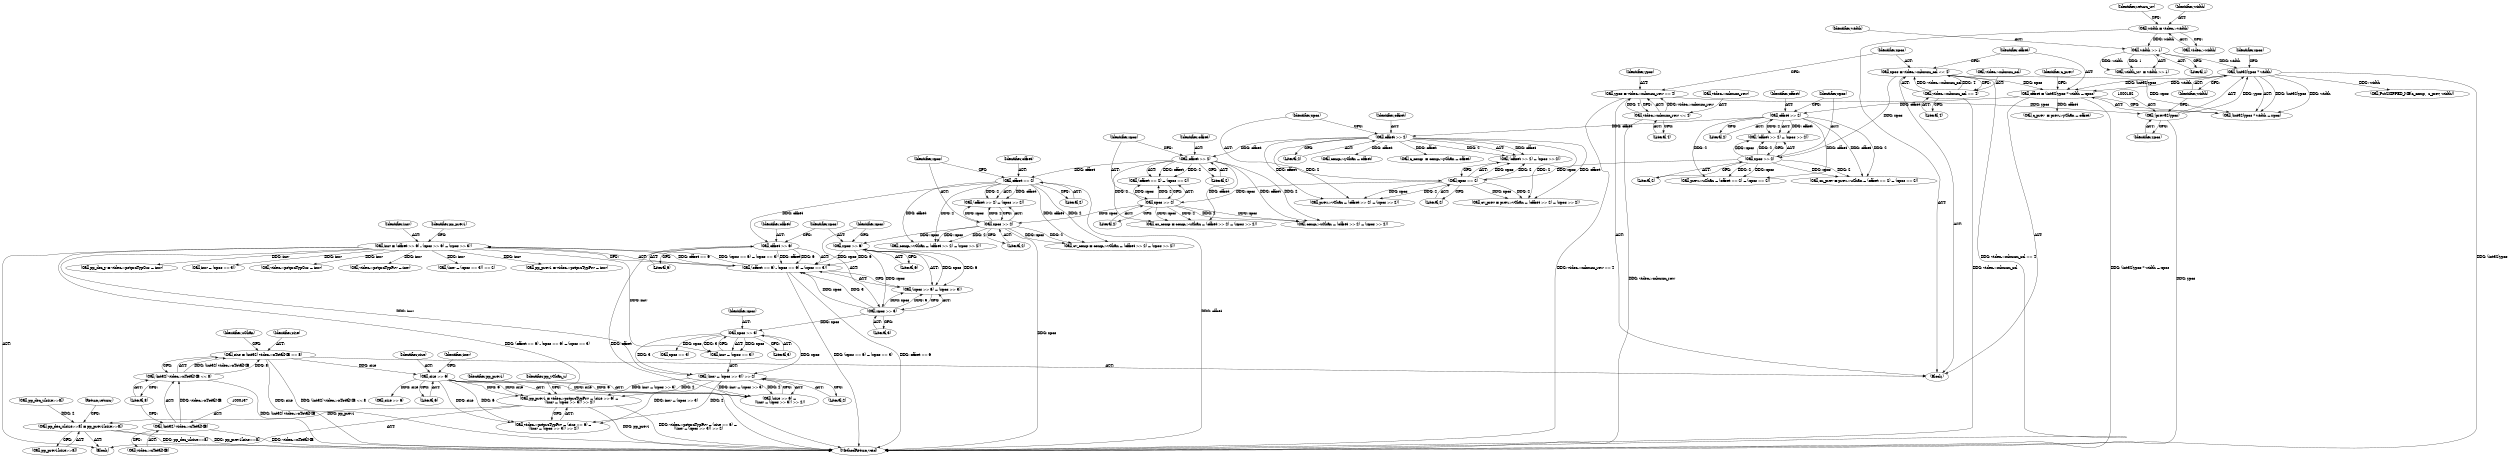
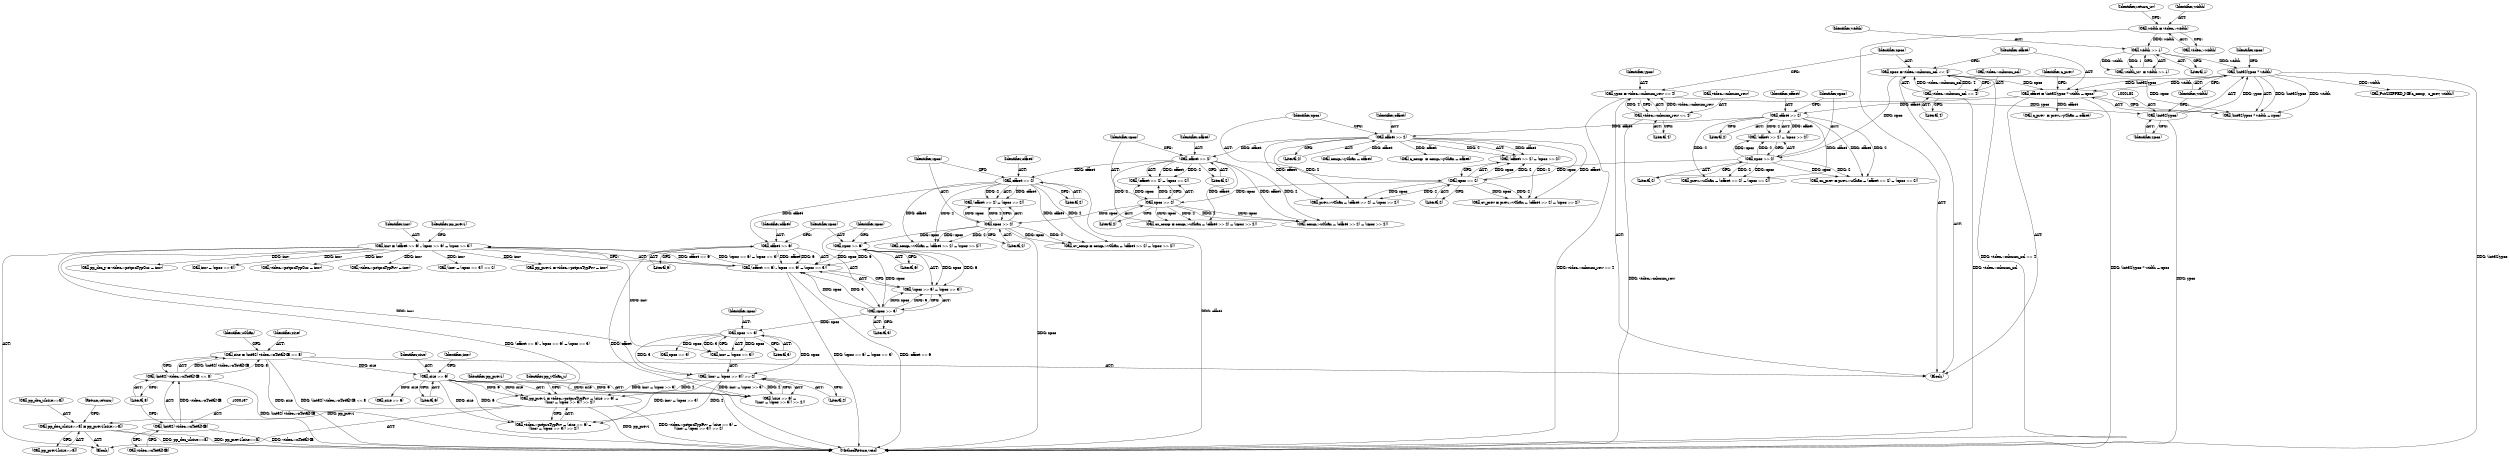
none -> (2144, 63)
(2162, 116) -> (2162, 116)
(68, 414) -> (68, 414)
(153, 440) -> (153, 440)
